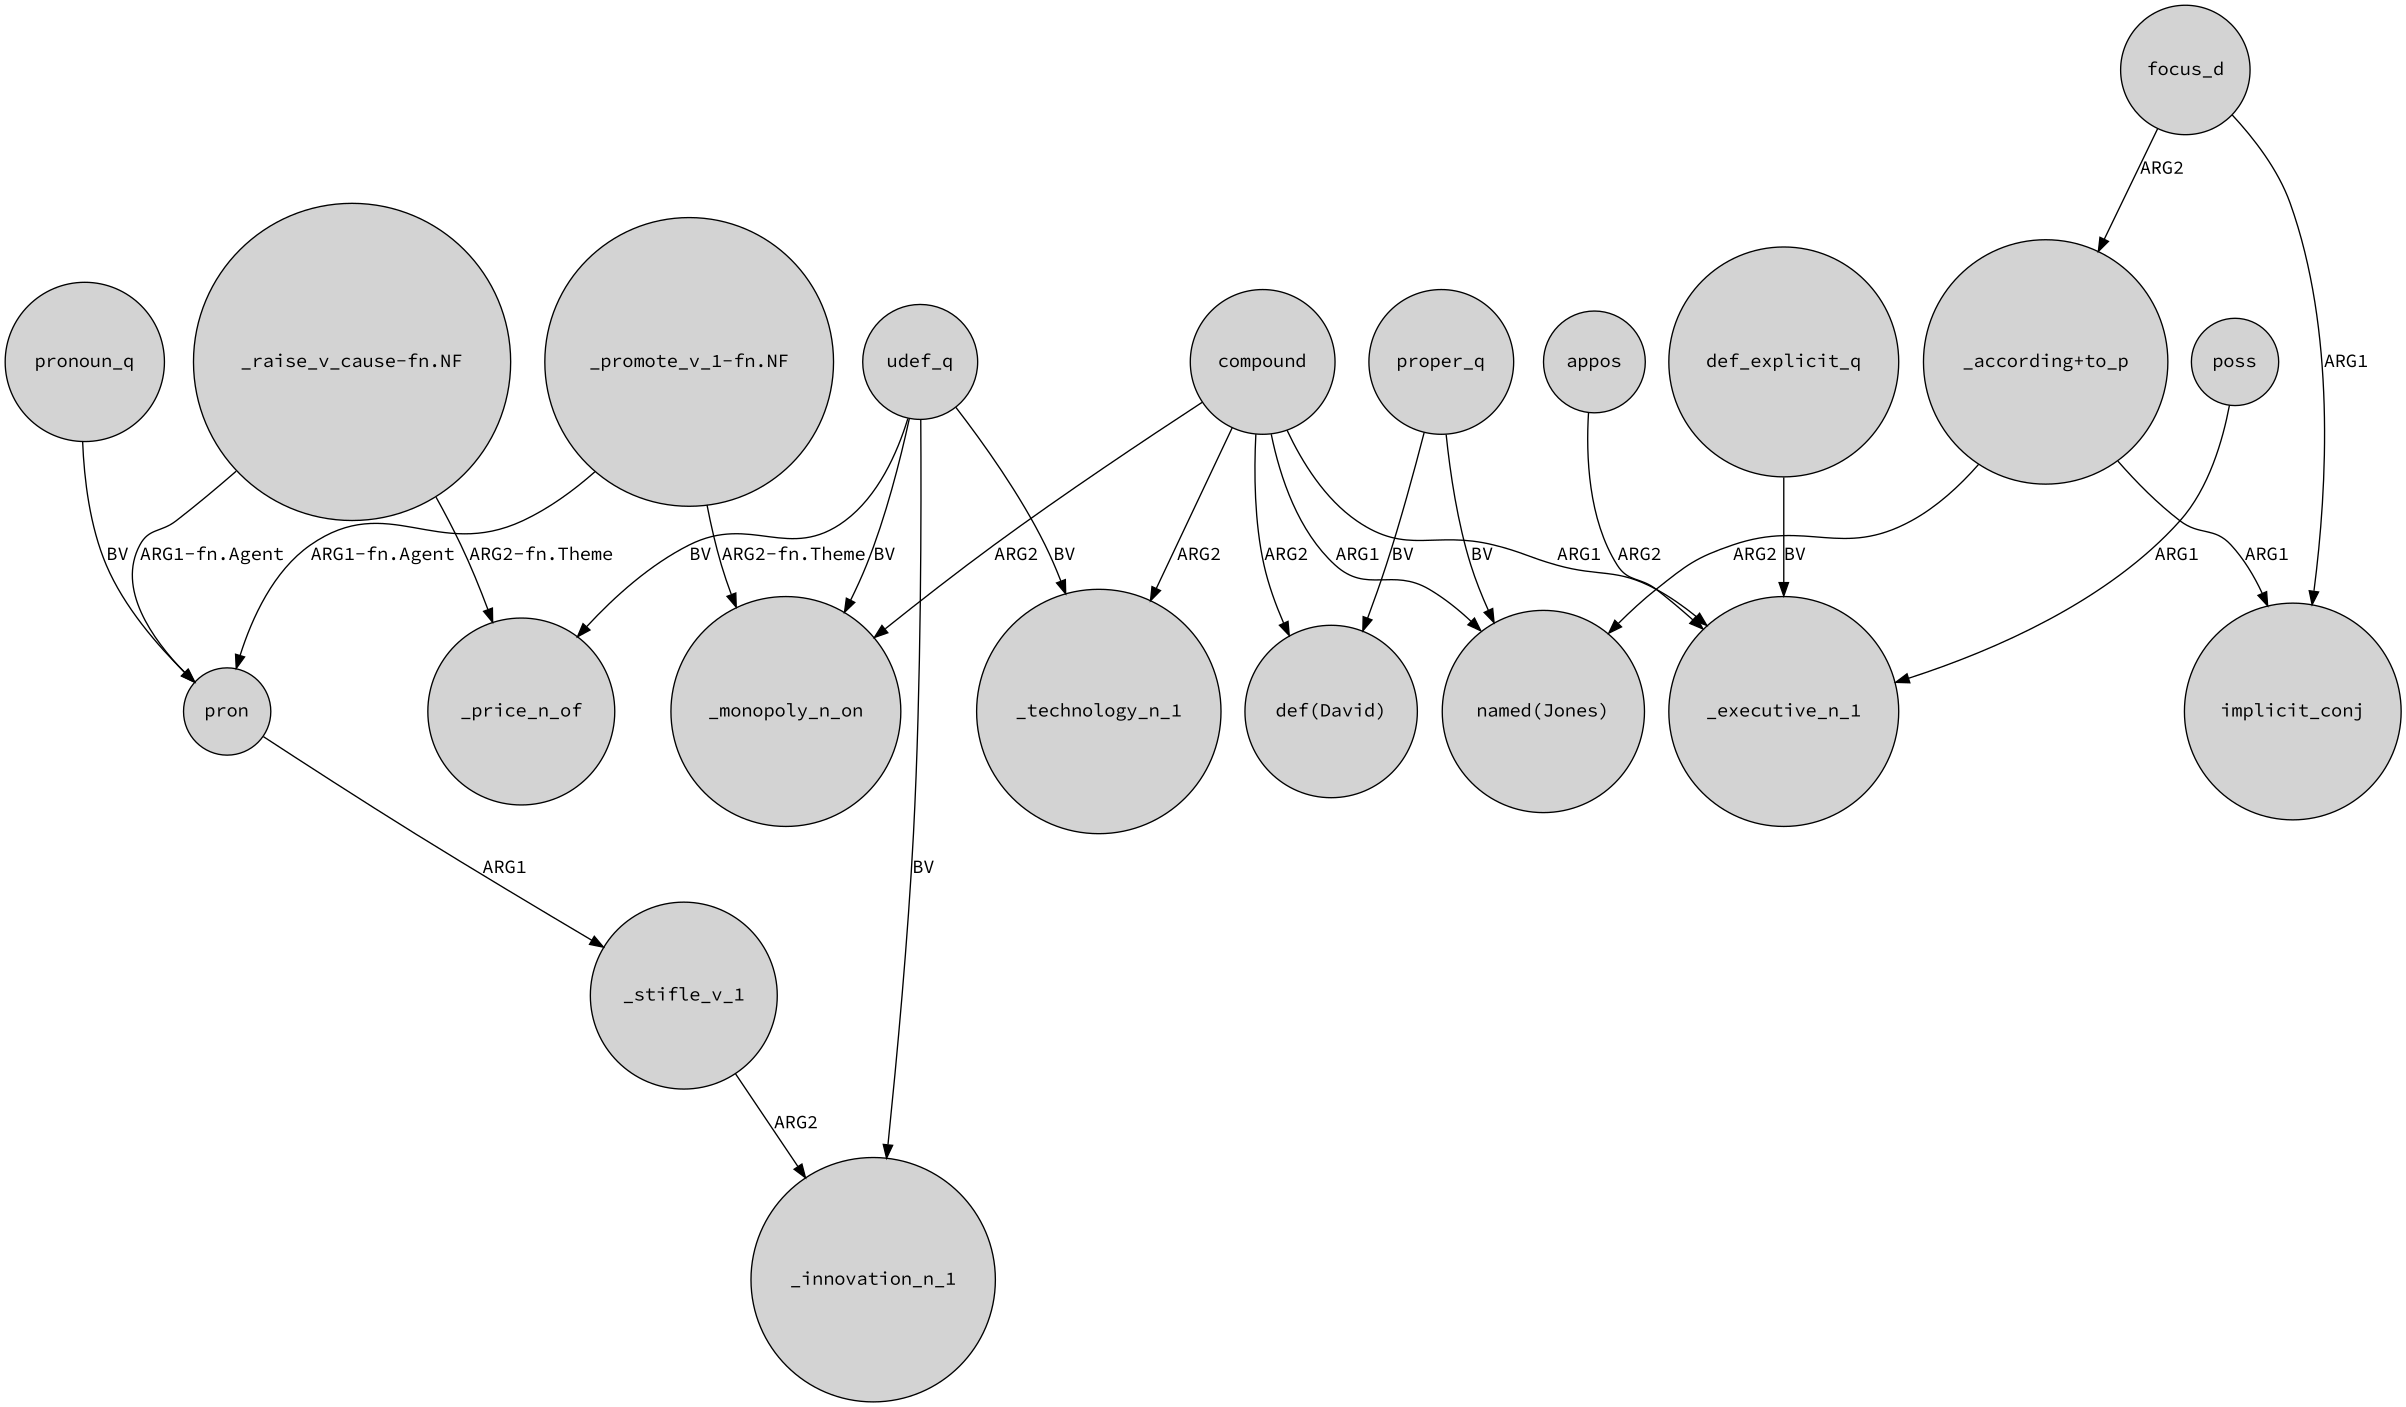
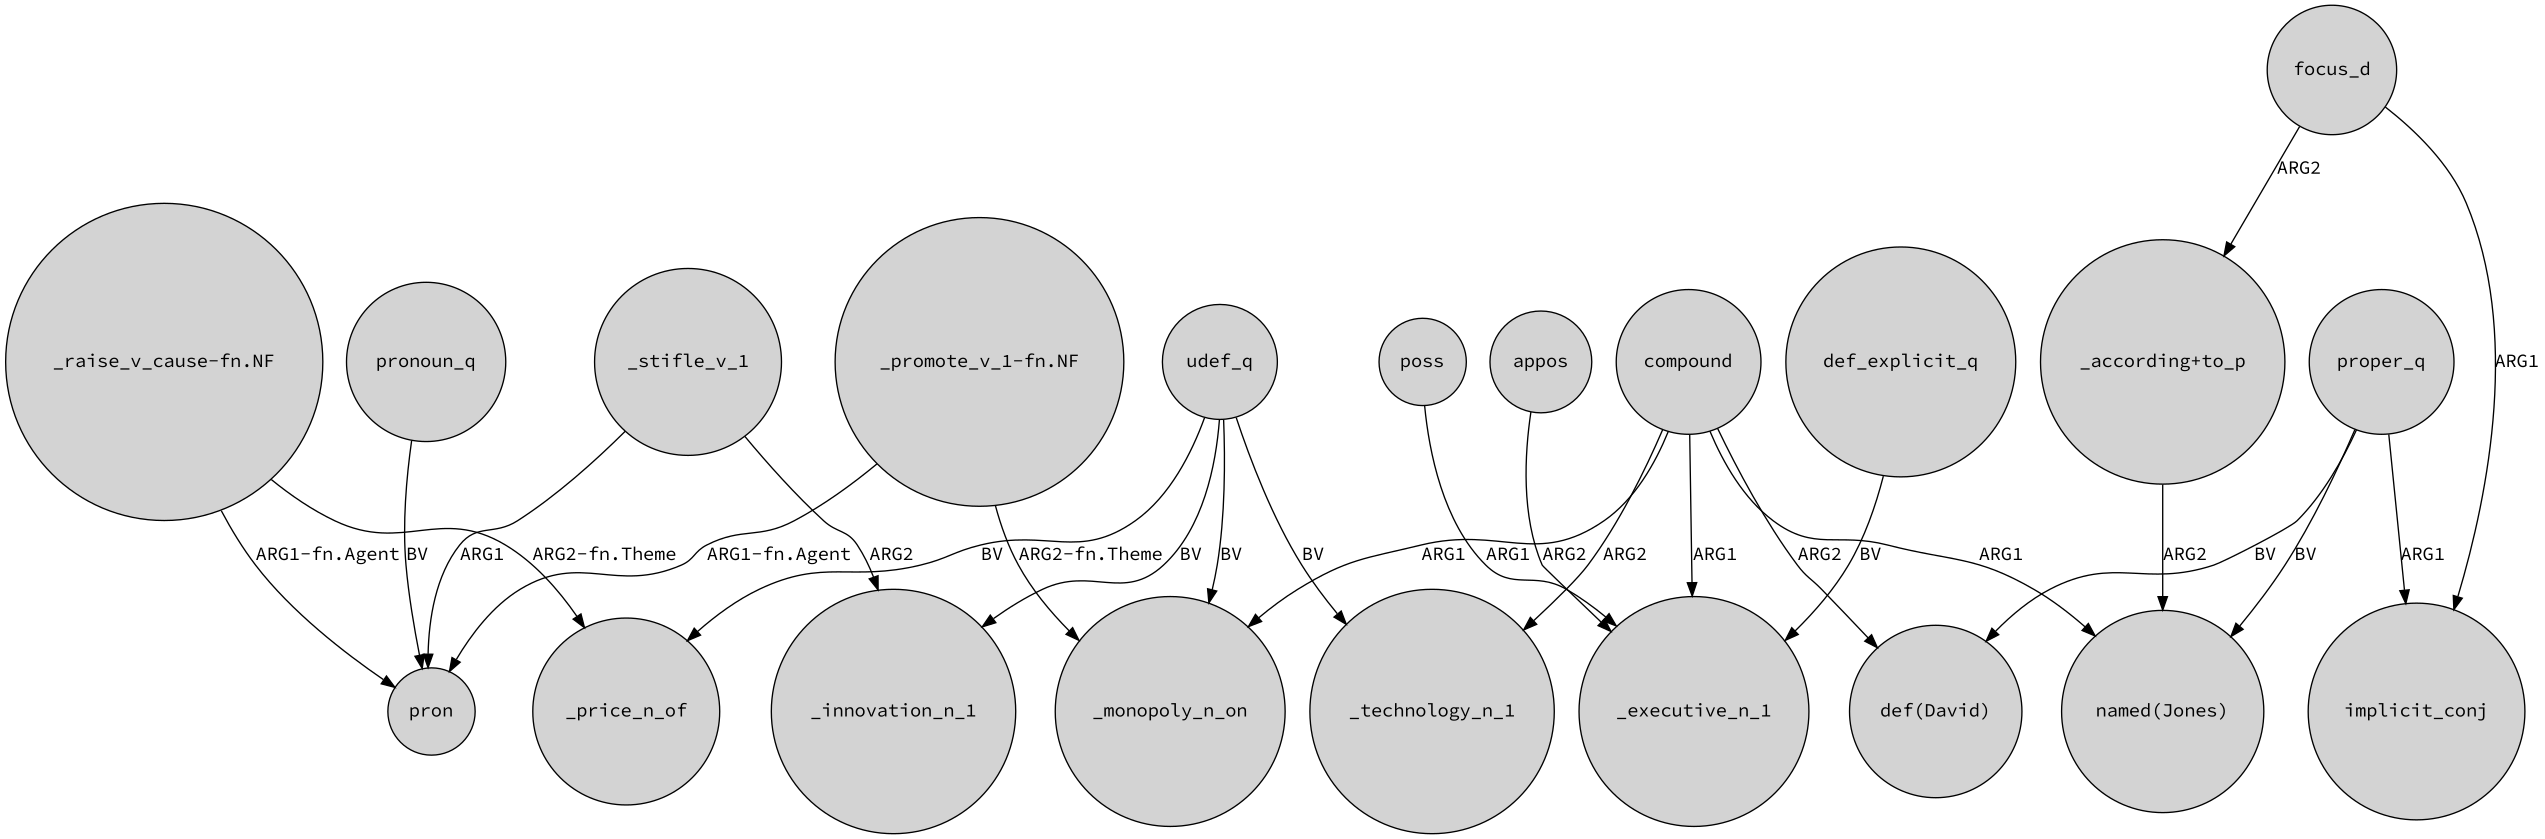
(2192, 528) -> (2397, 512)
(1017, 555) -> (1444, 555)
(426, 841) -> (500, 528)
